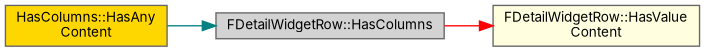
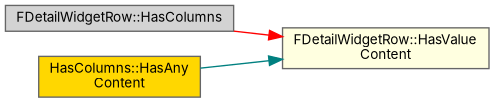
(185, 26) -> (235, 64)
